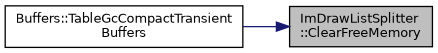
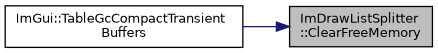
(124, 27) -> (124, 27)
